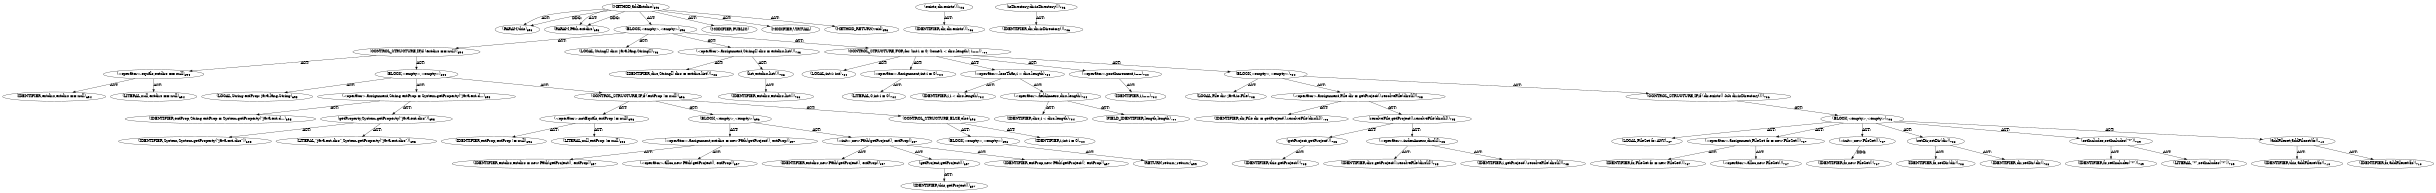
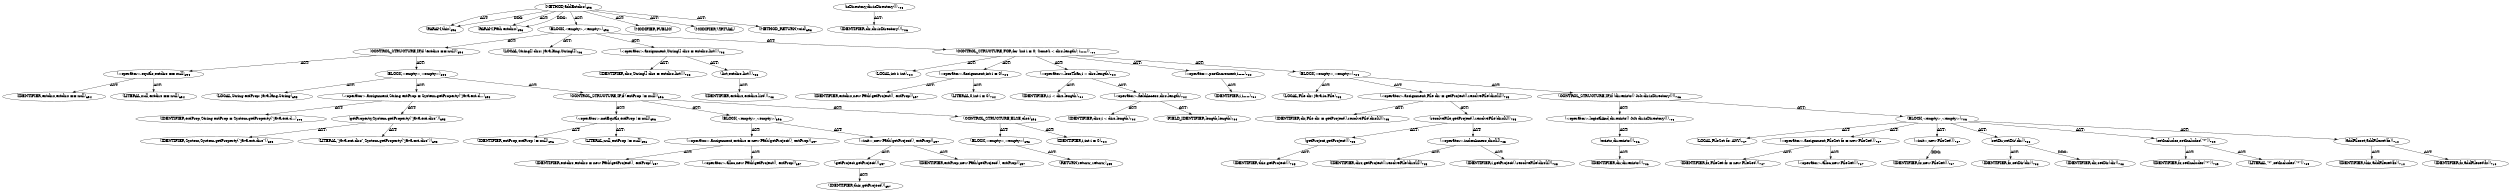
none -> (1620, 119)
(856, 152) -> (922, 85)
(1988, 152) -> (2063, 152)
